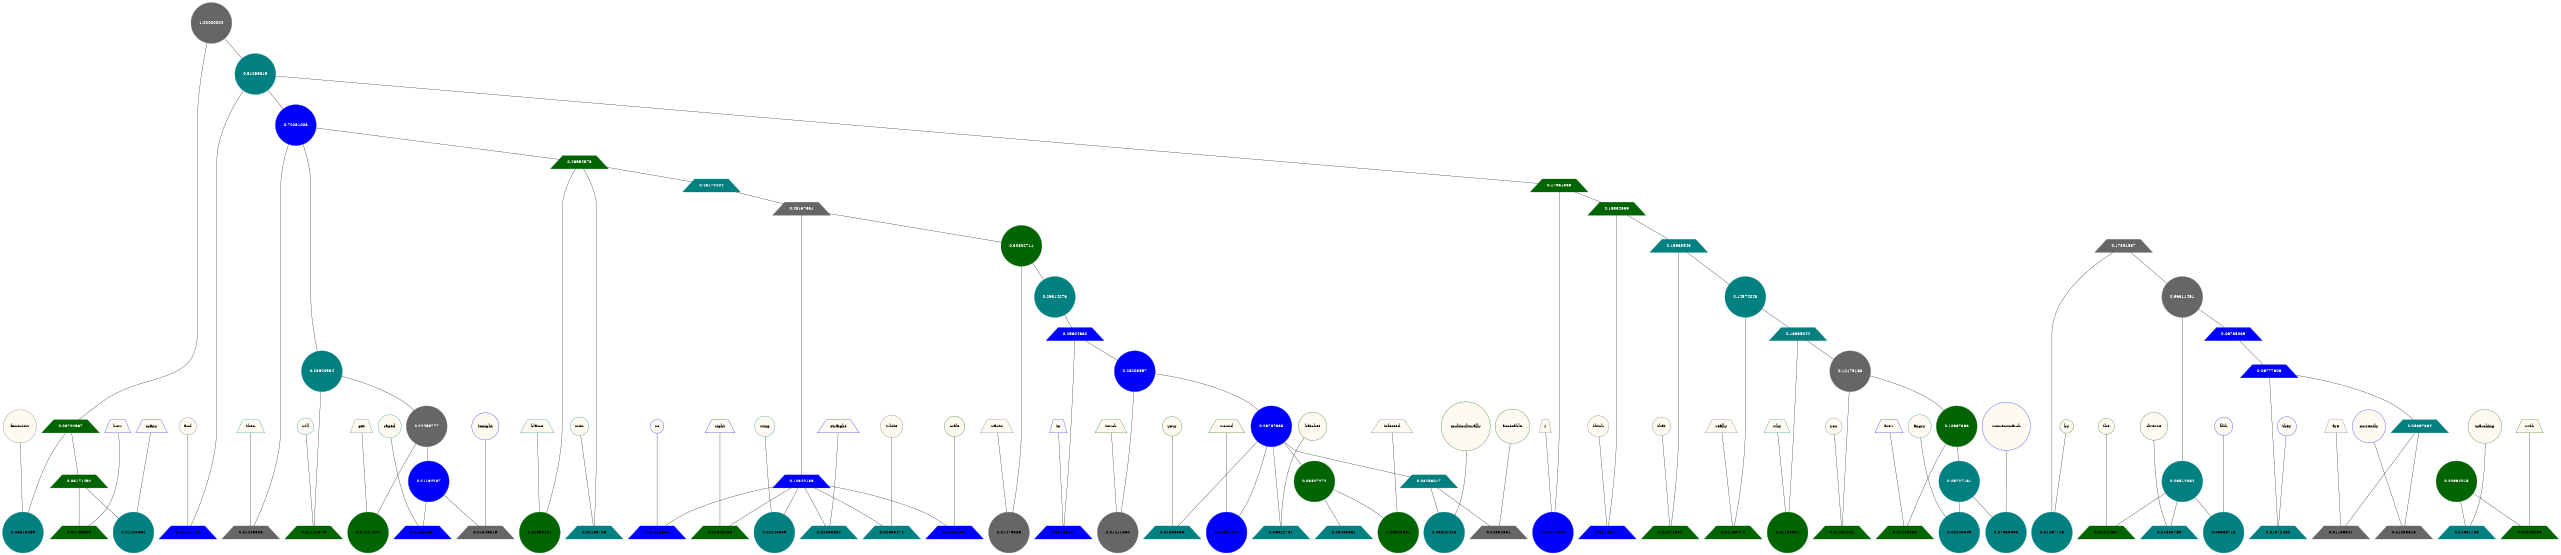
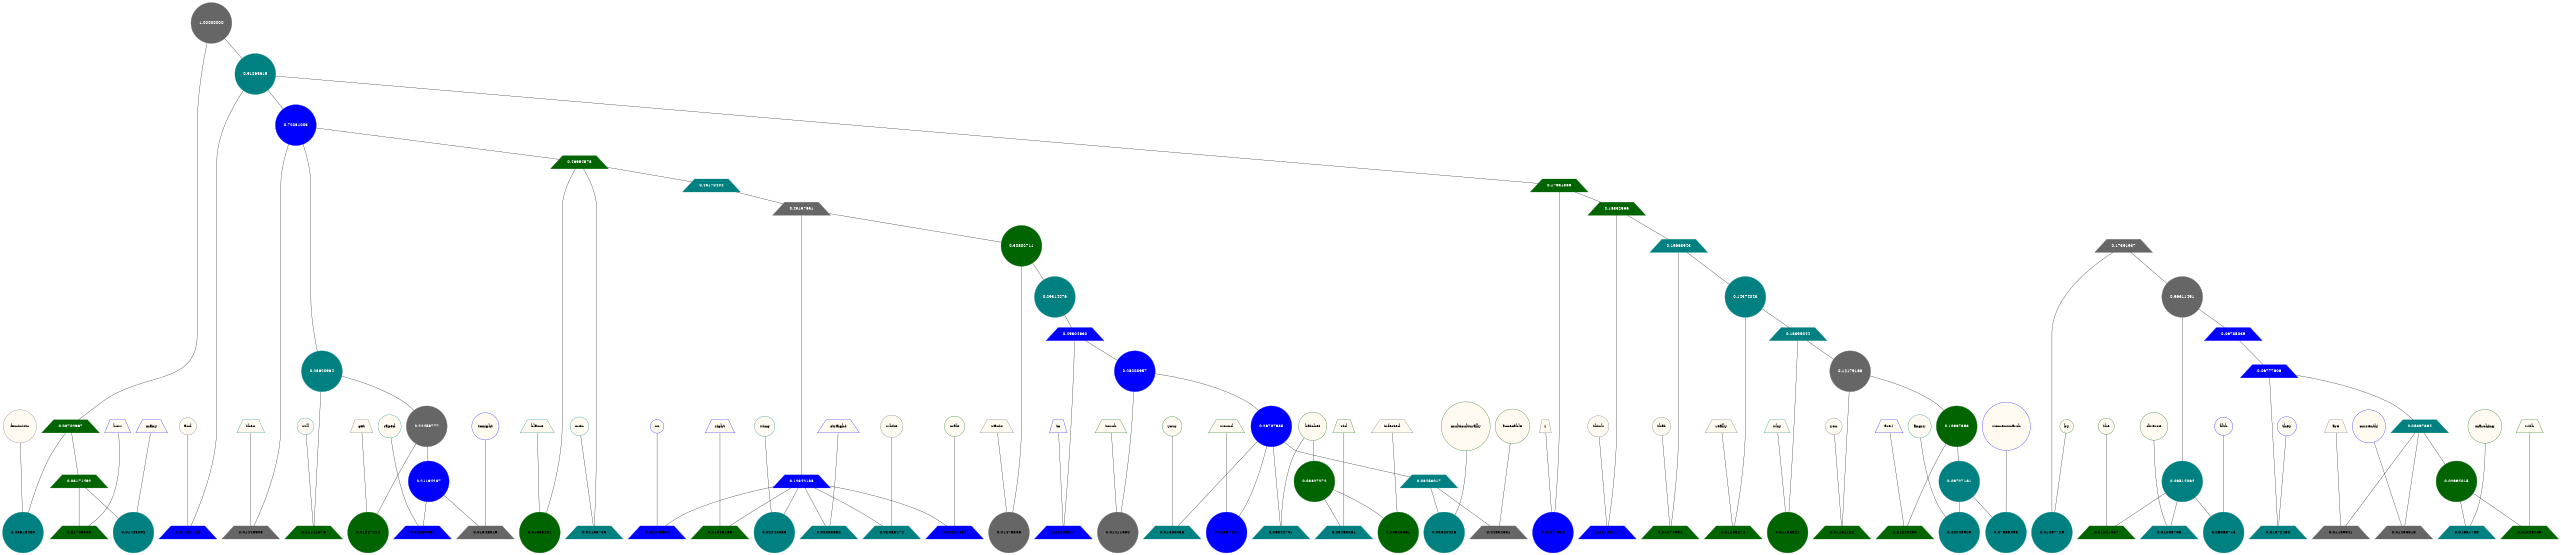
none -> (1344, 426)
none -> (2435, 449)
(1292, 453) -> (1313, 451)
